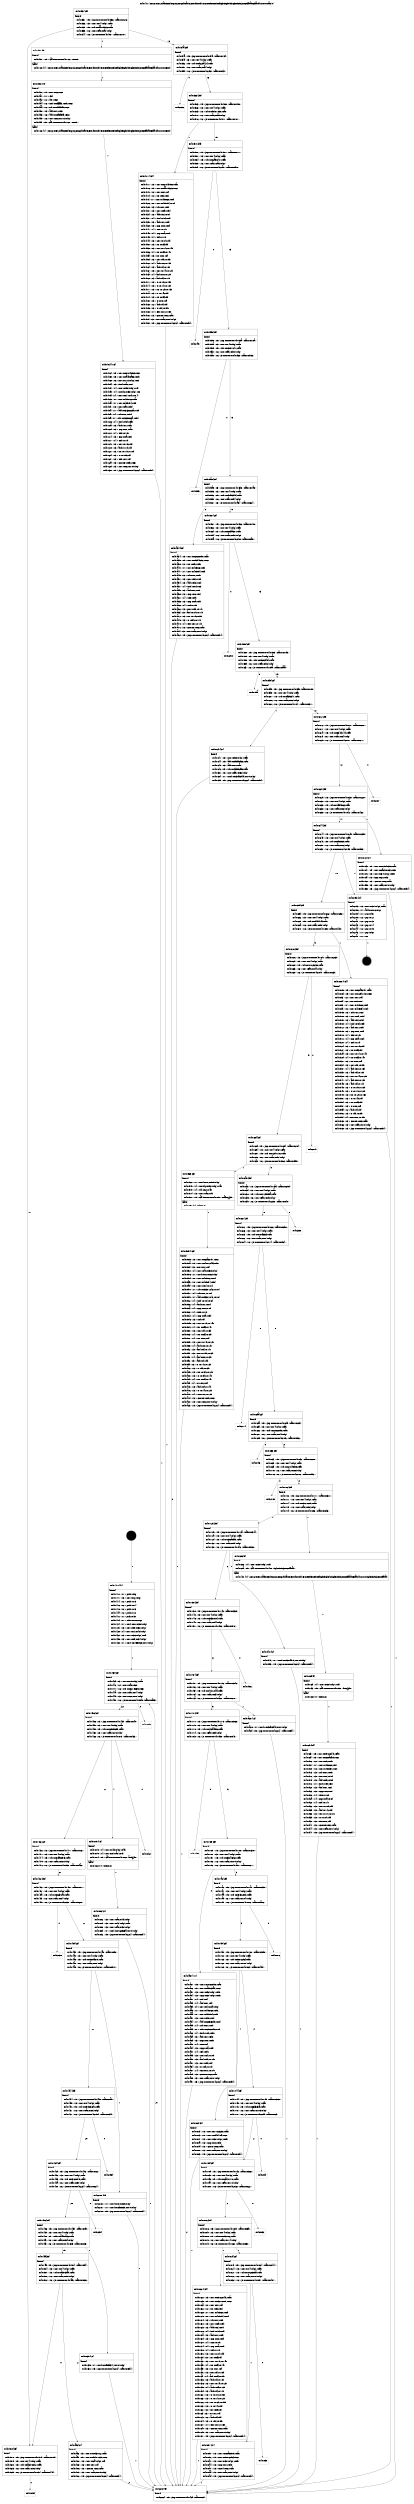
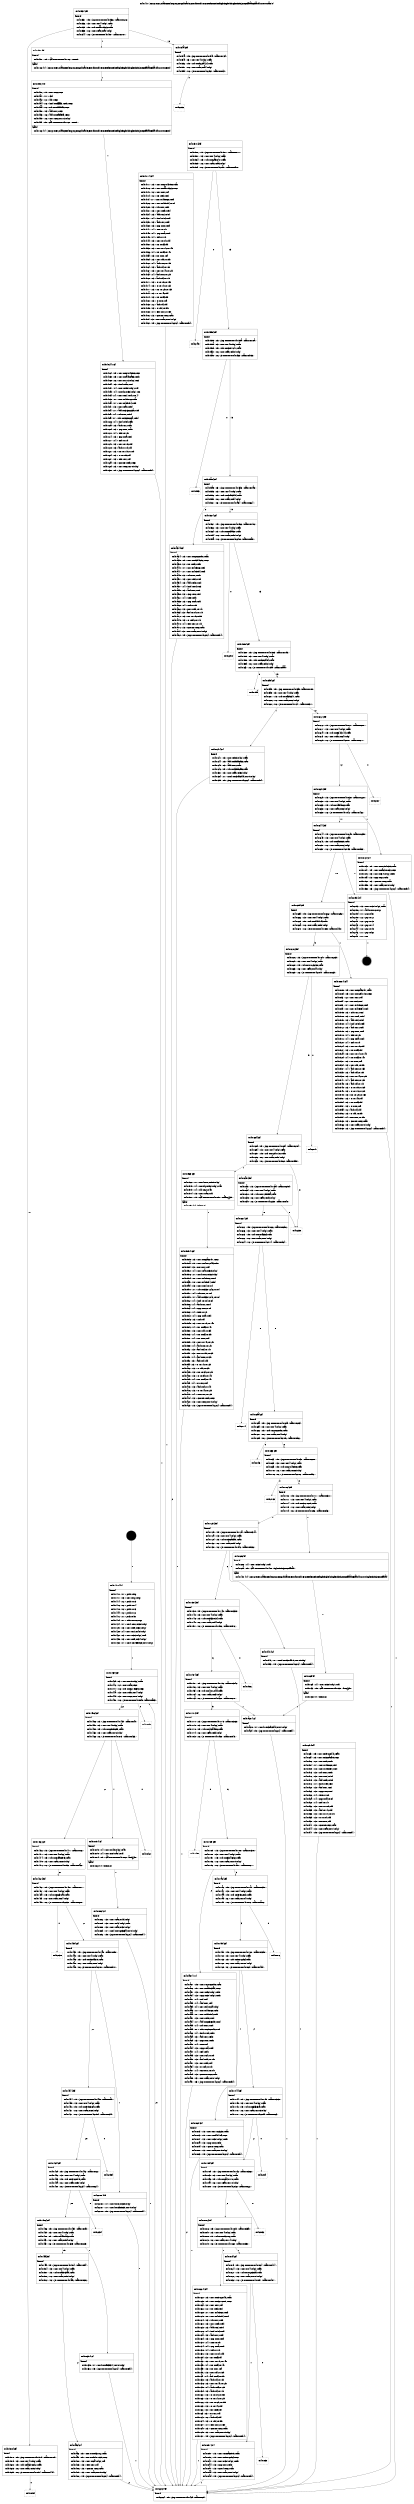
(215, 108) -> none
(270, 1169) -> (298, 1195)
(328, 1721) -> (295, 1708)
(46, 2364) -> none
